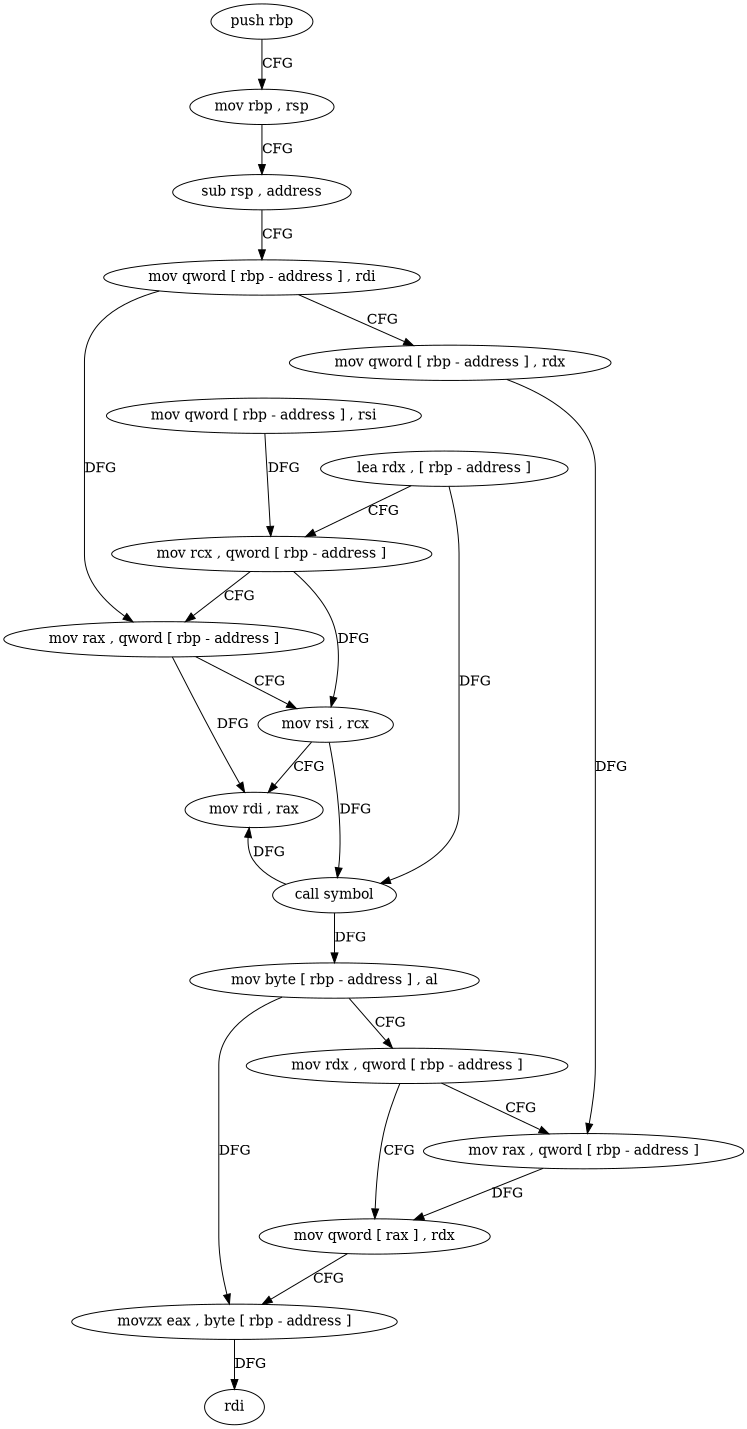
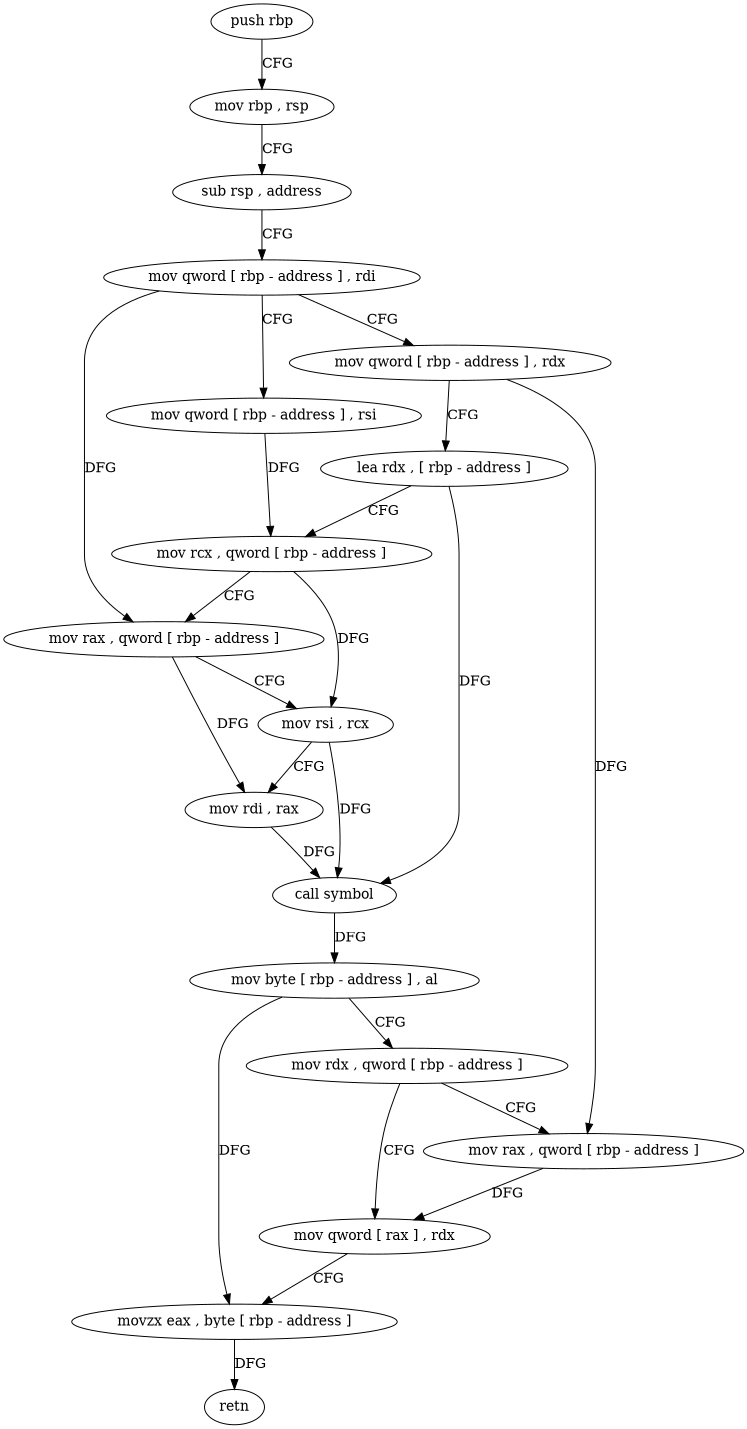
none -> (263, 341)
none -> (448, 411)
(259, 867) -> (292, 848)
(234, 1407) -> (234, 1407)
